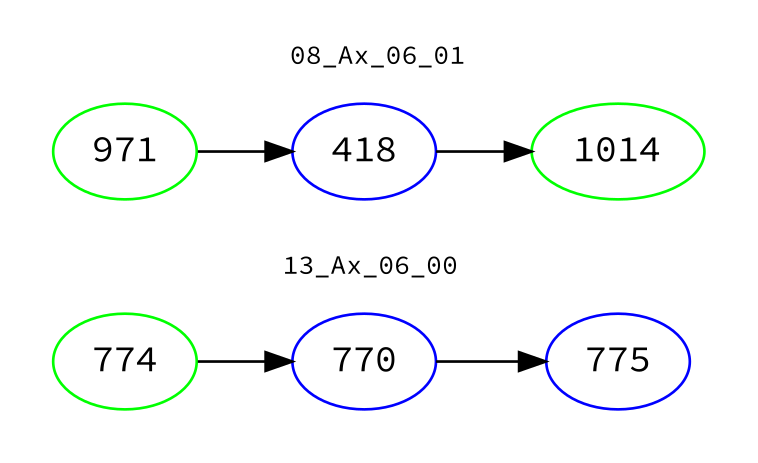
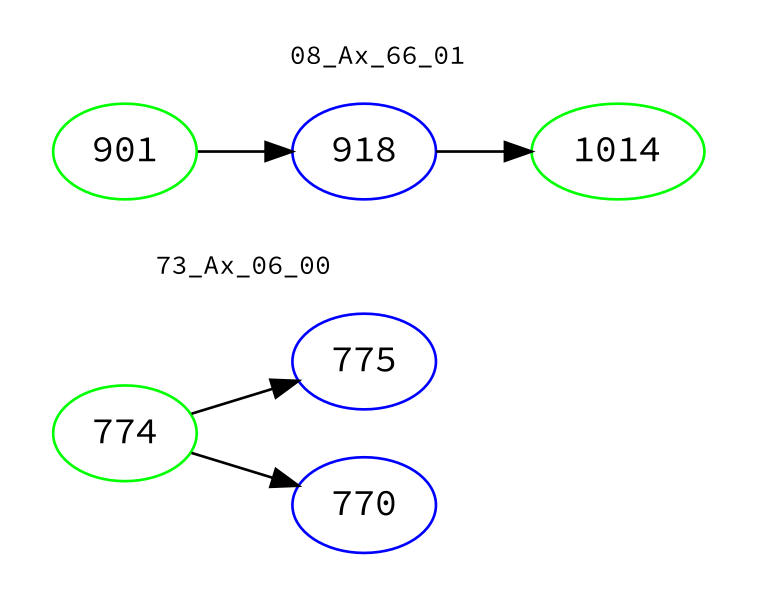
(379, 57) -> (379, 57)
(125, 152) -> (125, 152)
(364, 152) -> (364, 152)
(372, 267) -> (245, 267)
(477, 362) -> (232, 401)
